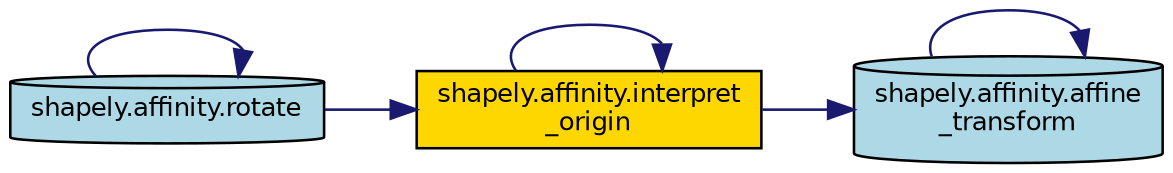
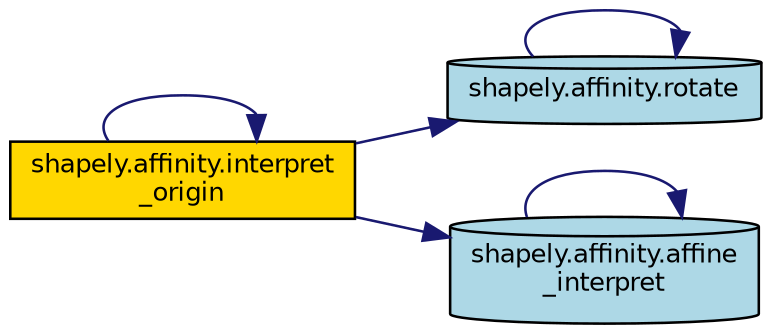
(358, 110) -> (393, 135)
(1008, 110) -> (604, 270)
